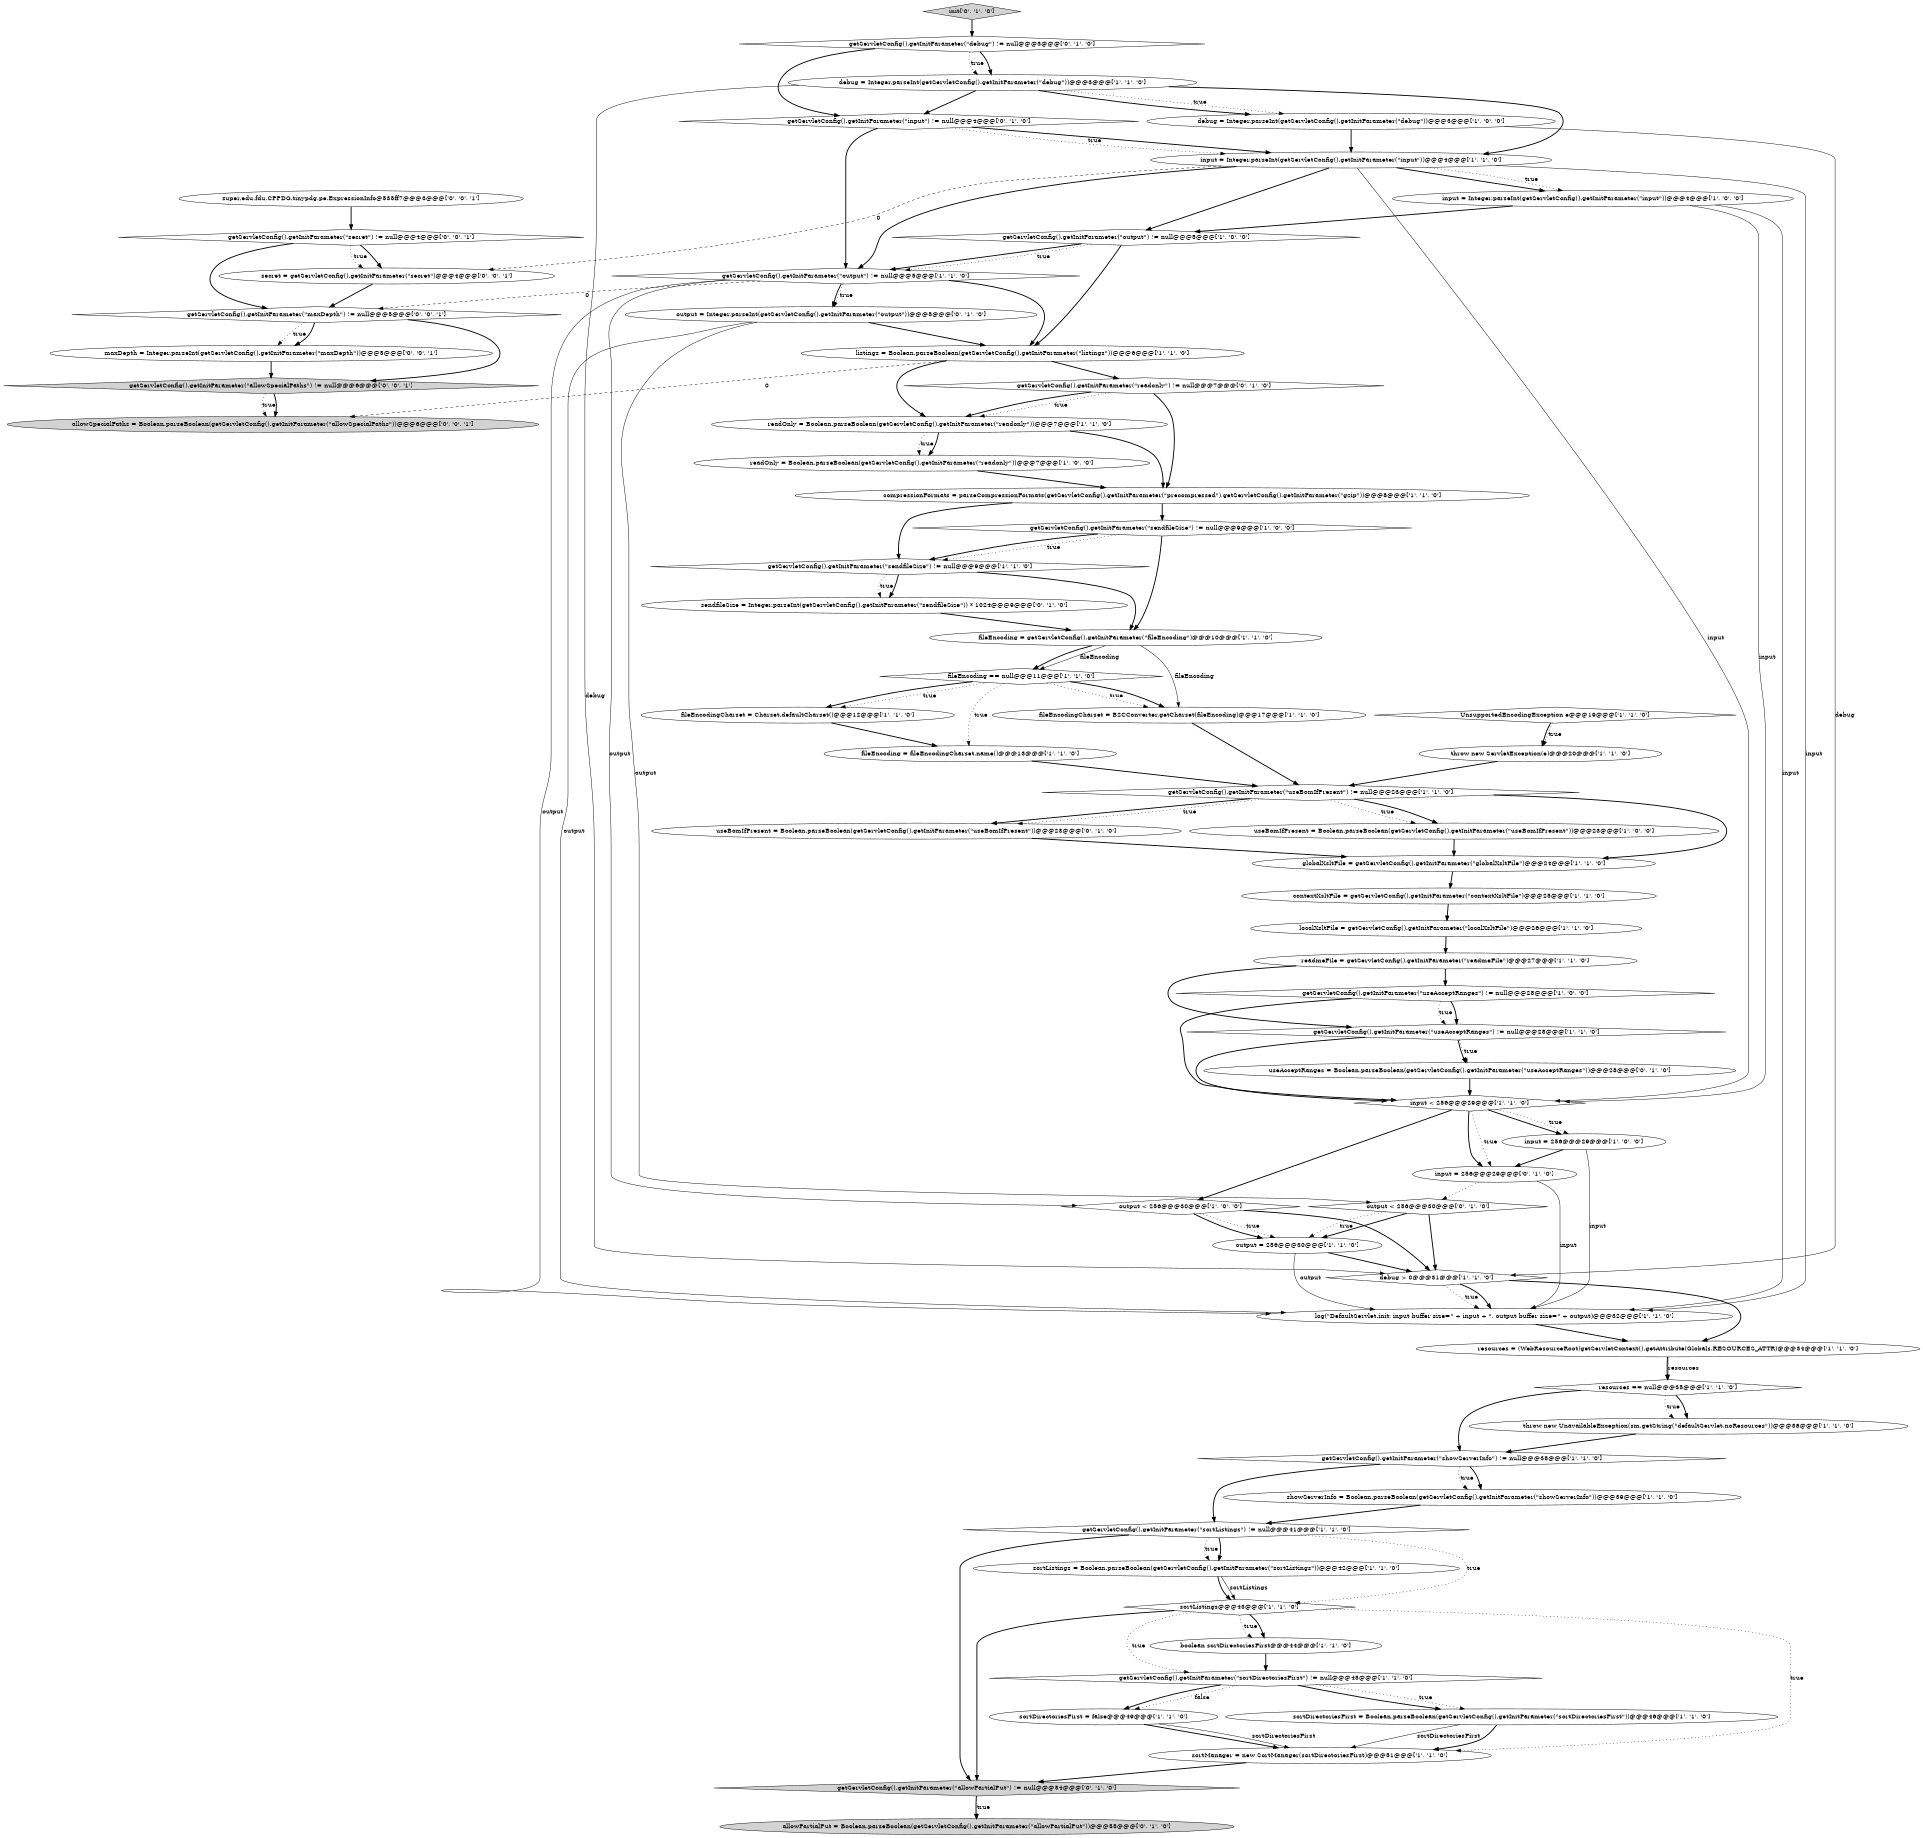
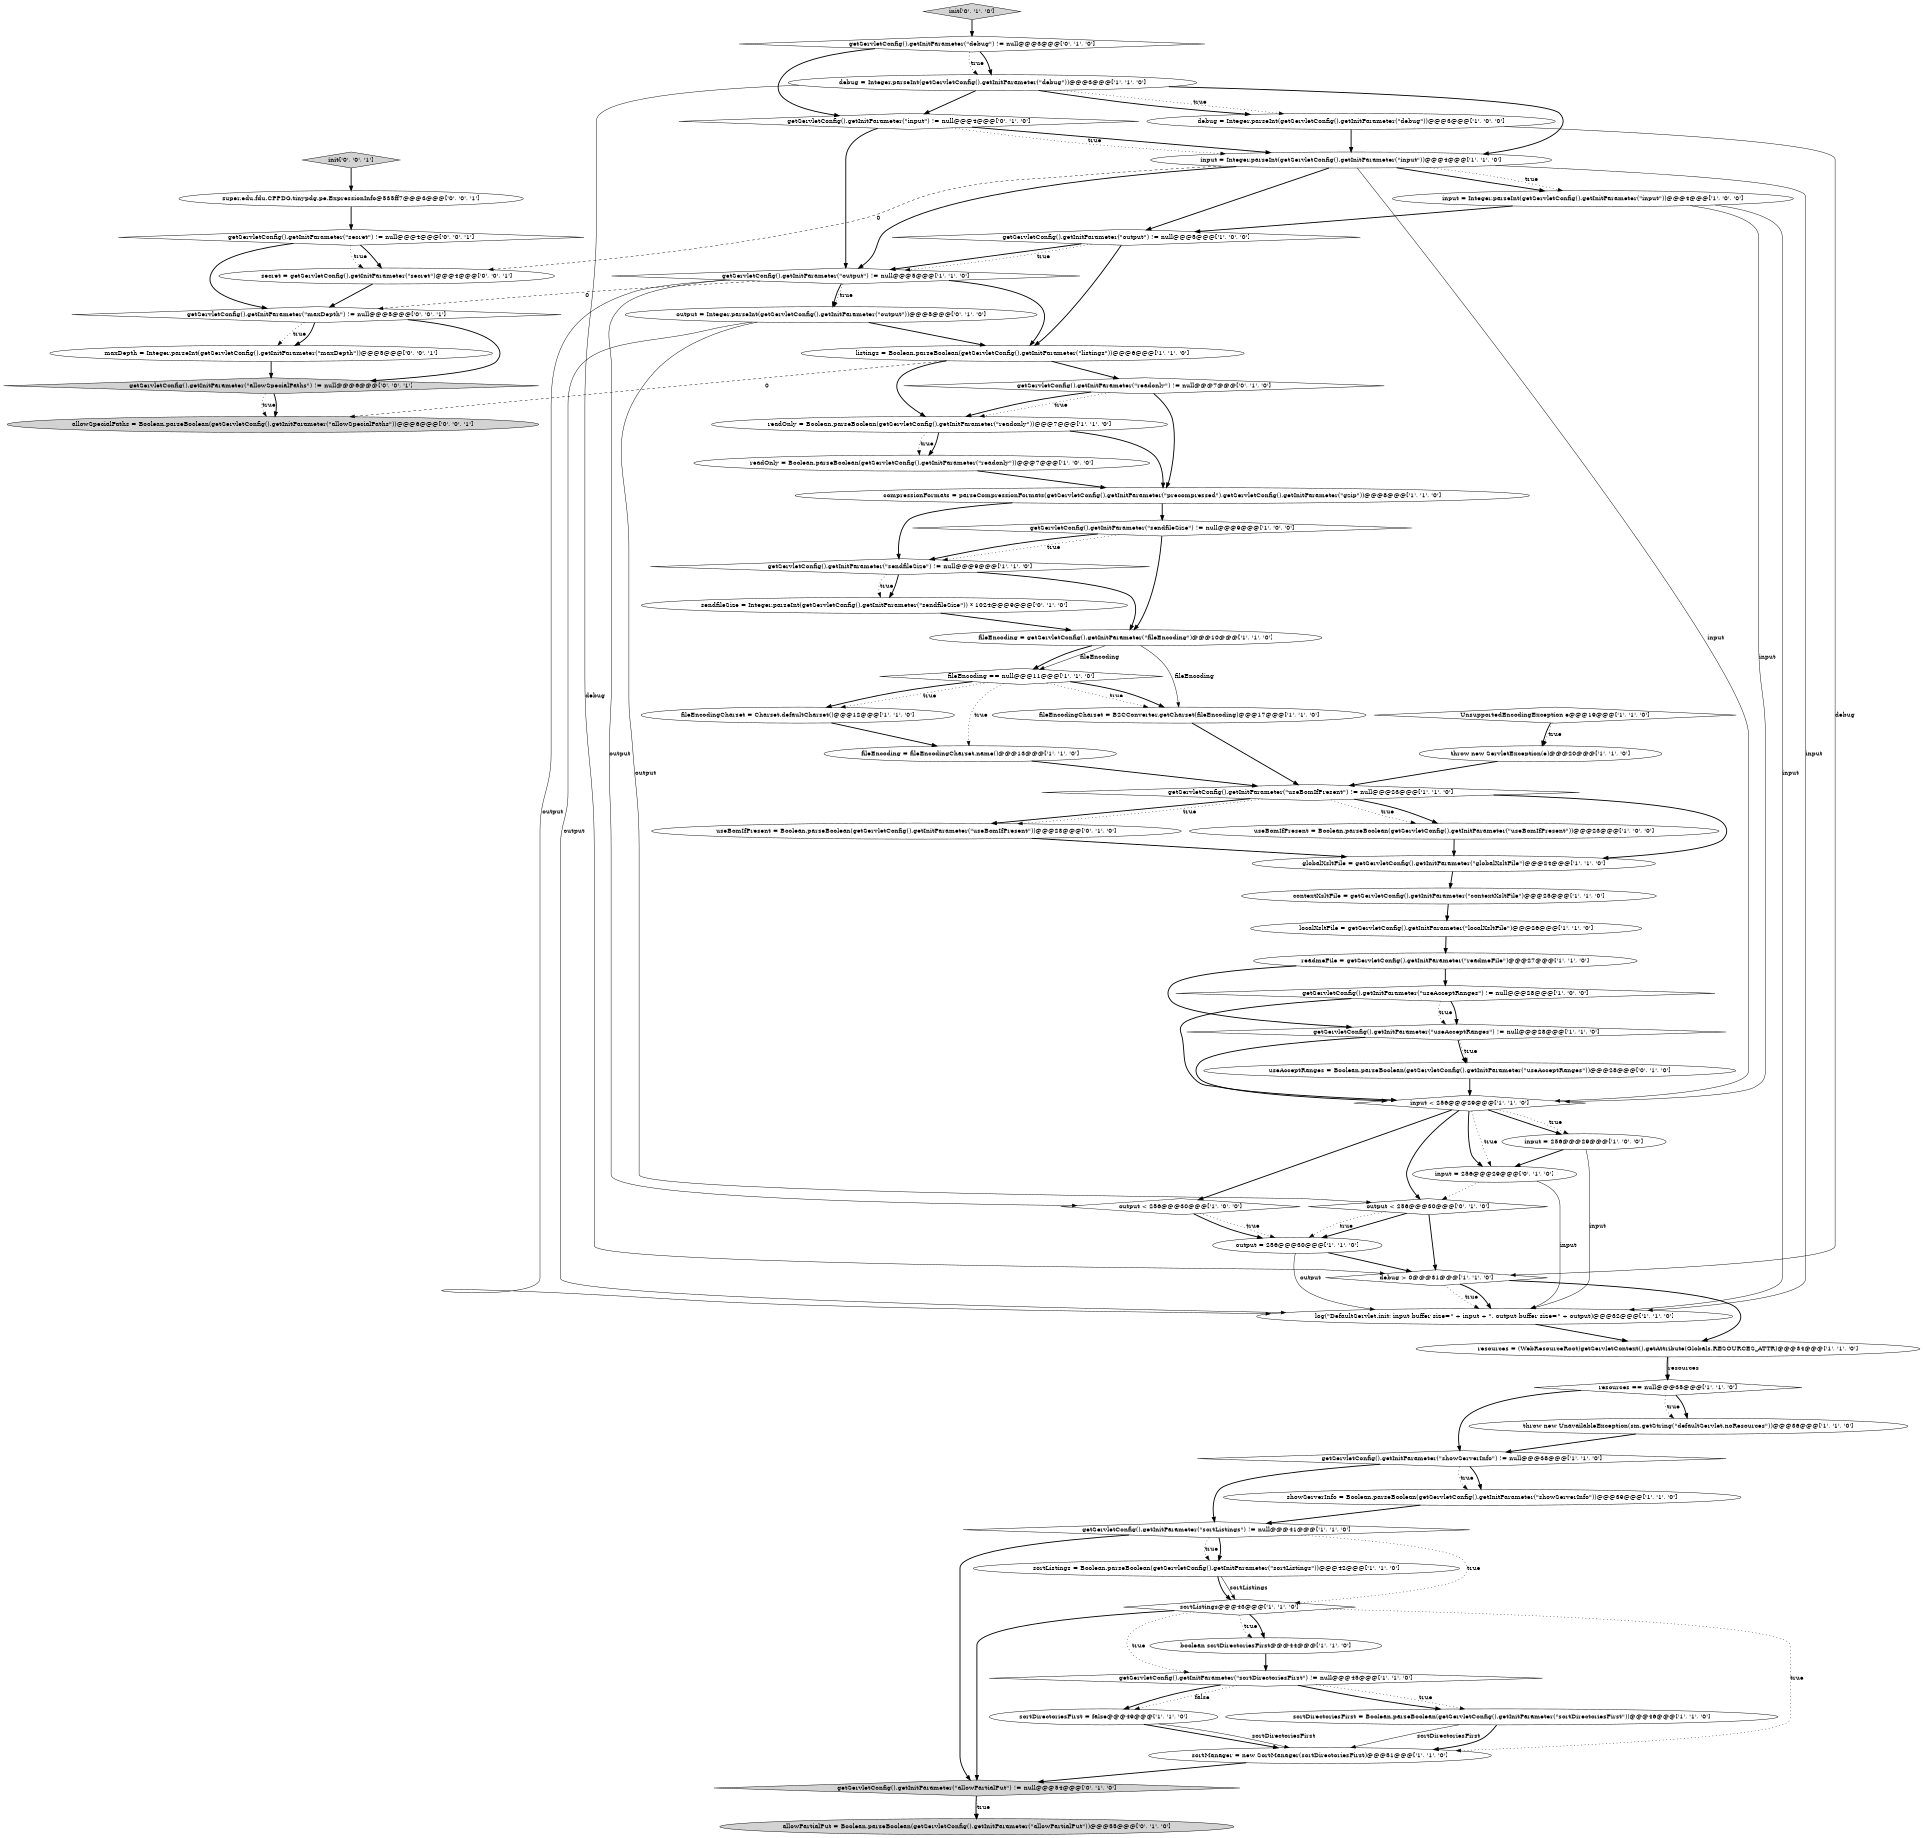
none -> (351, 160)
none -> (1419, 1147)
(1337, 1219) -> none
